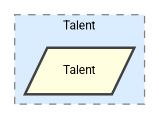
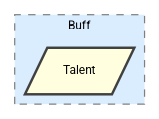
(80, 26) -> (80, 26)
